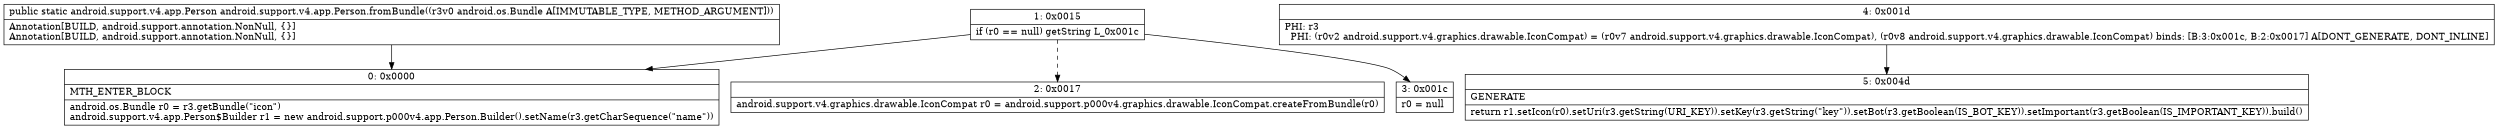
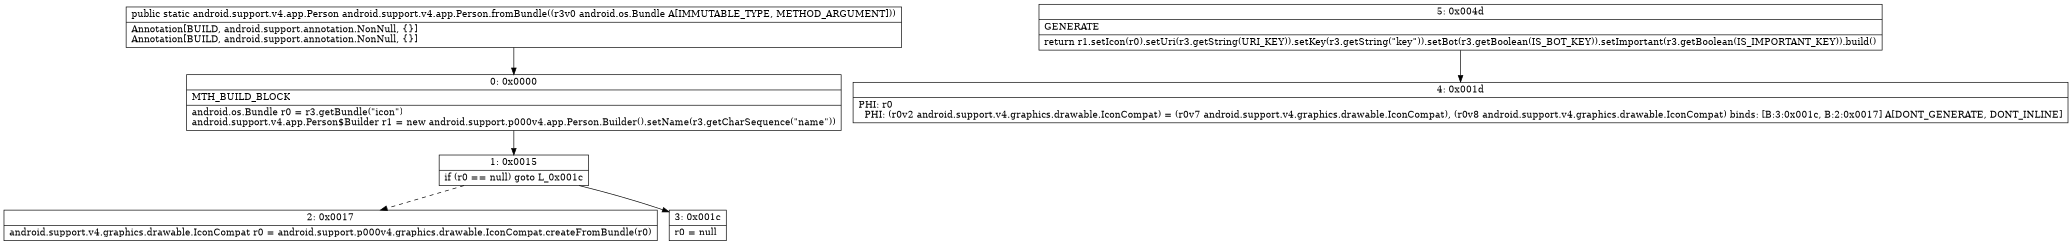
(1304, 27) -> (877, 105)
(1058, 32) -> (514, 178)
(812, 52) -> (514, 139)
(1887, 56) -> (1461, 63)
(121, 92) -> (241, 97)
